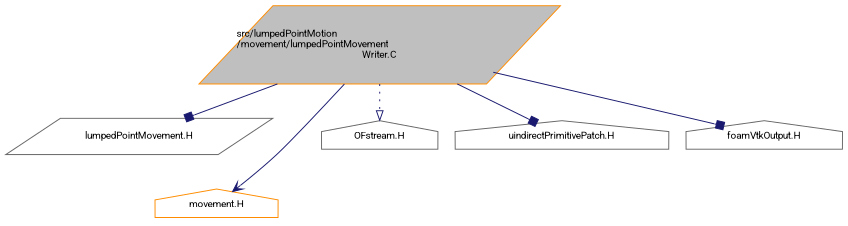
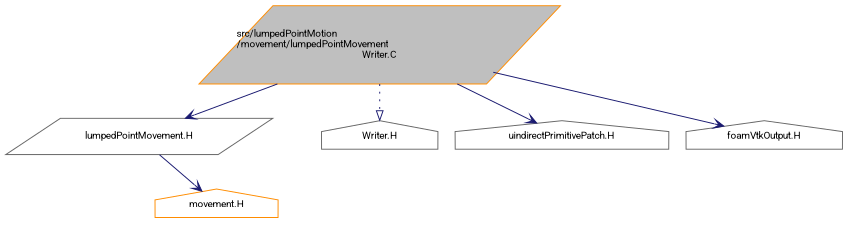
(604, 98) -> (604, 98)
(236, 99) -> (236, 99)
(493, 101) -> (493, 101)
(380, 136) -> (380, 136)
(294, 137) -> (177, 170)
